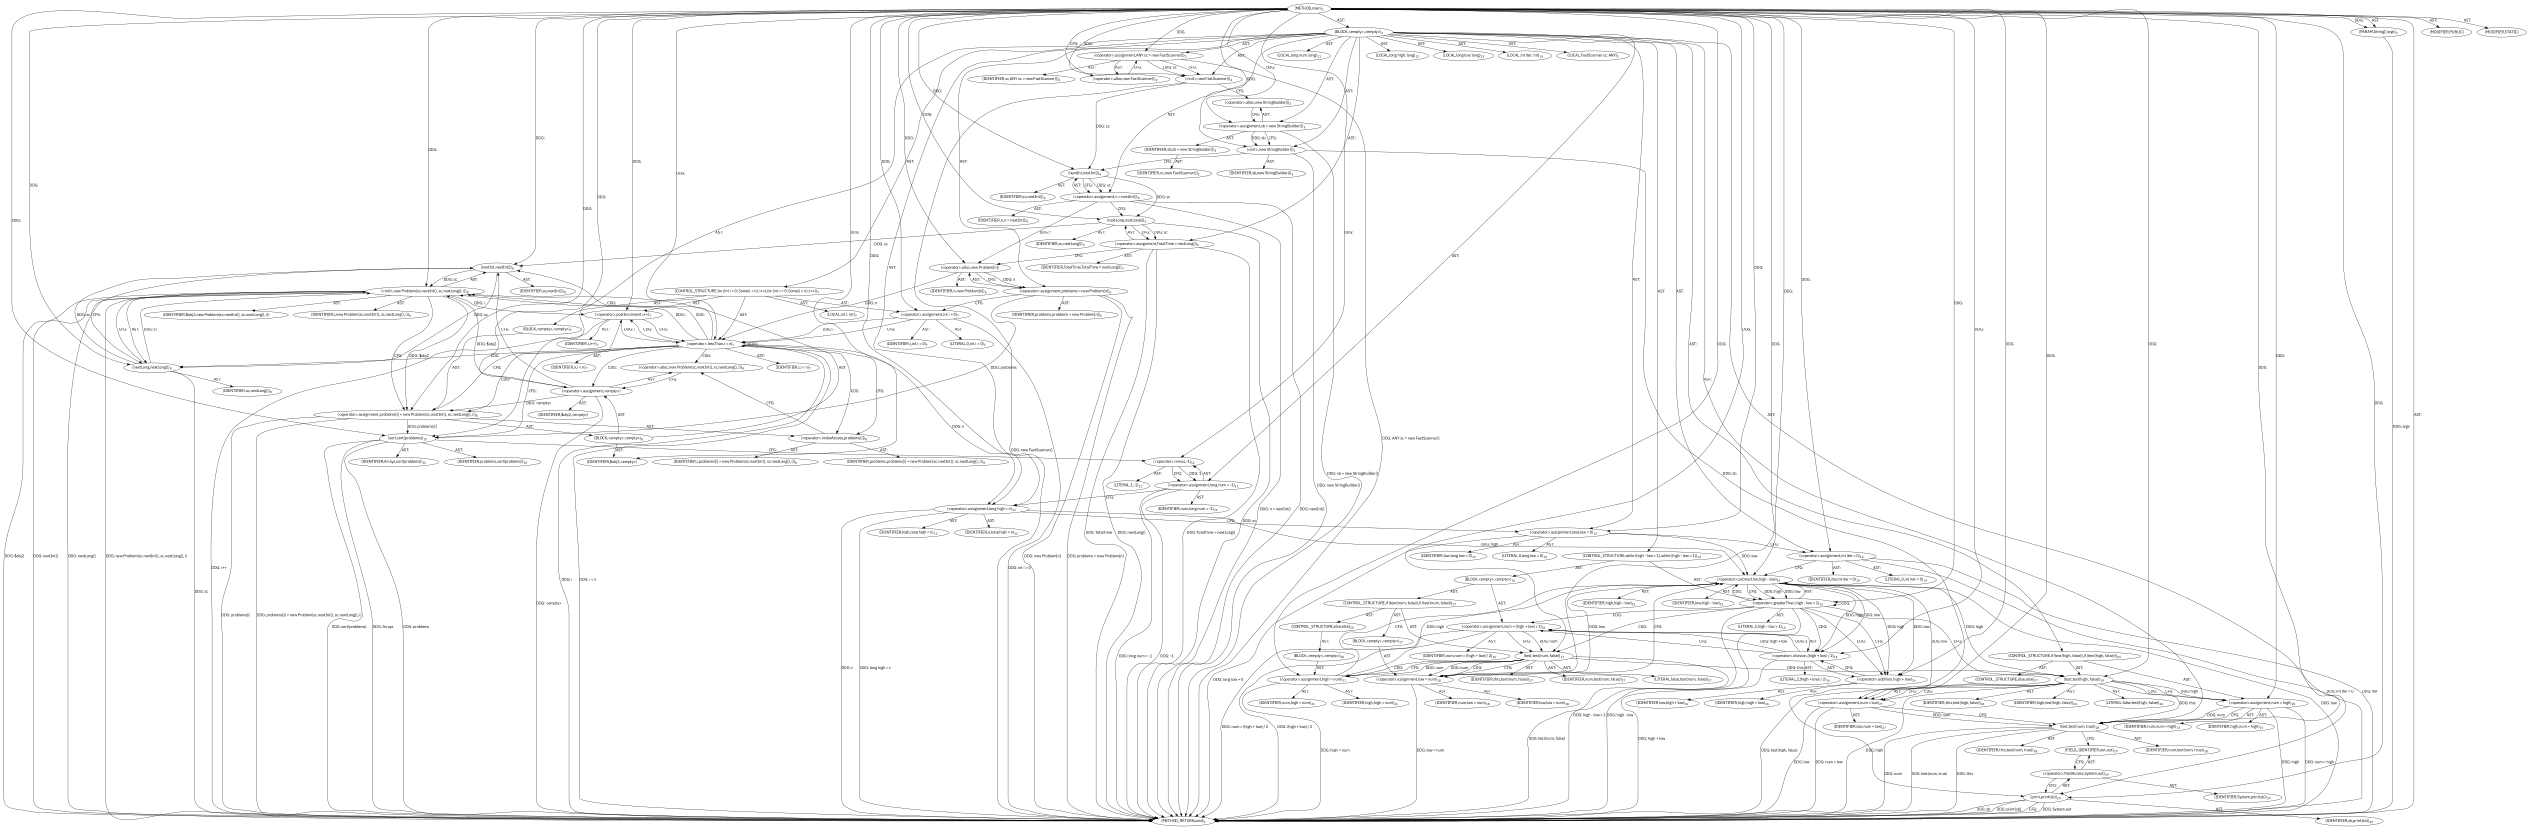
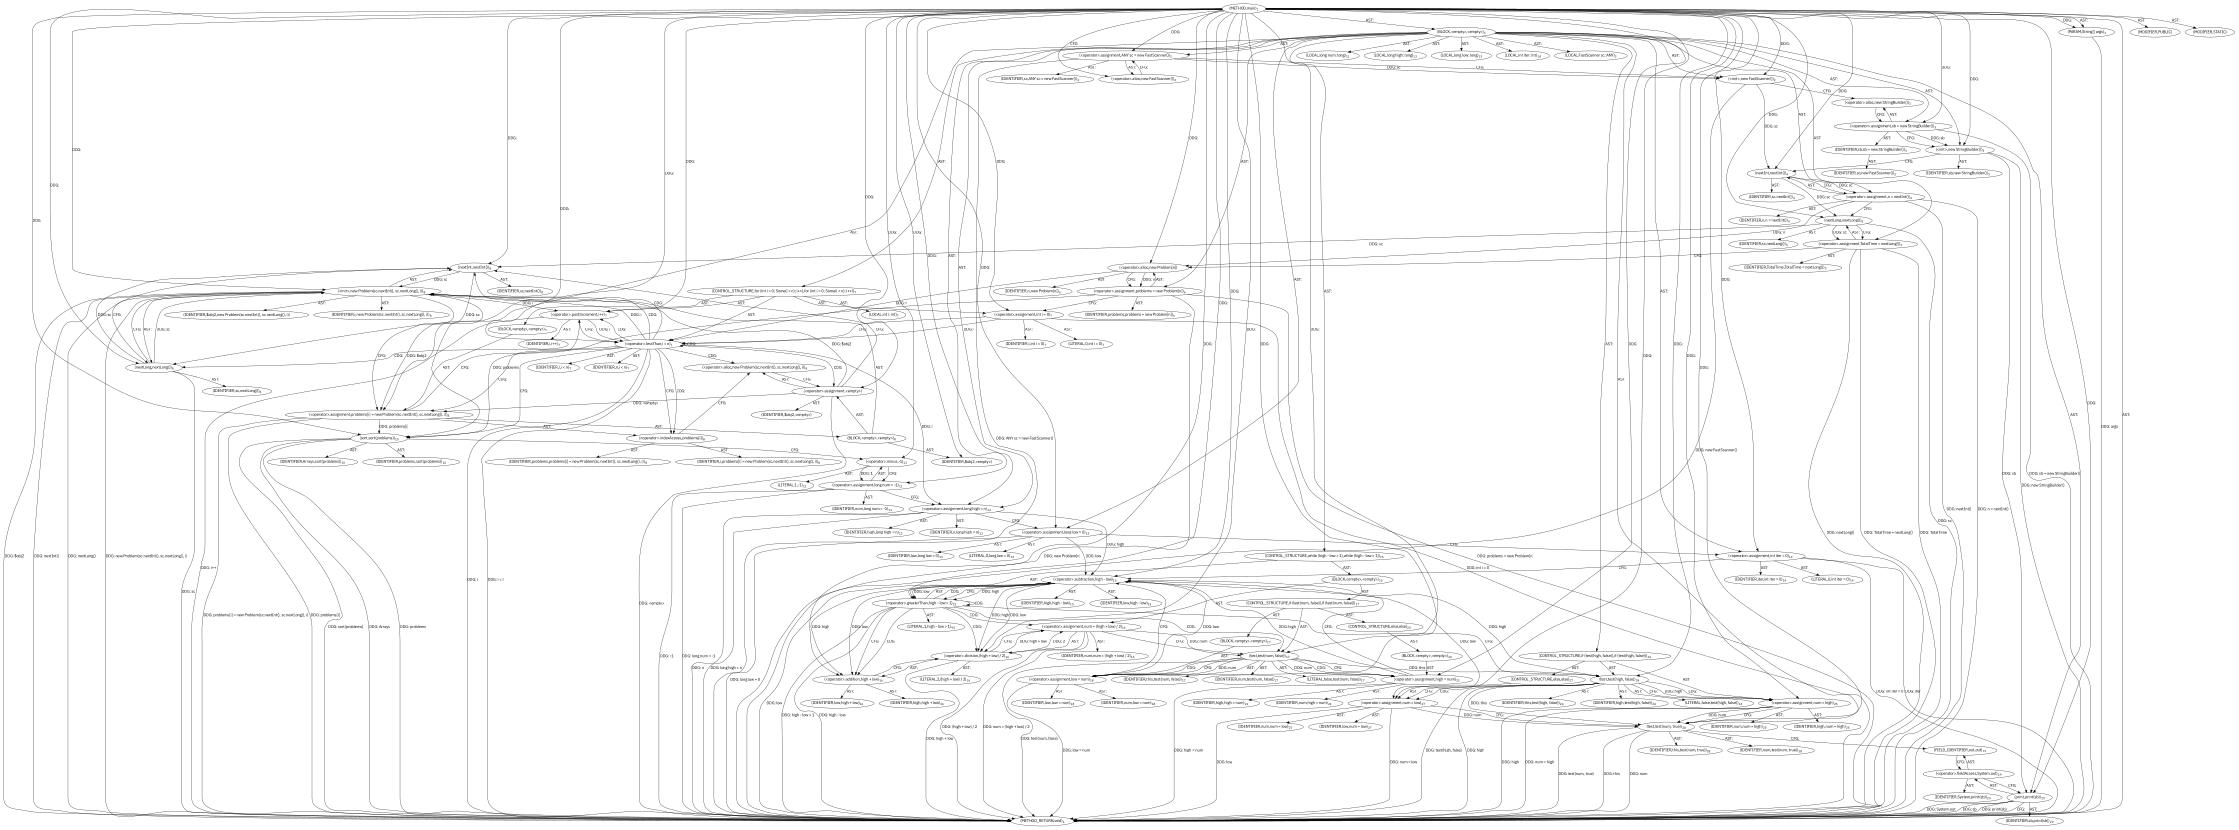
(1784, 627) -> (953, 627)
none -> (1265, 727)
